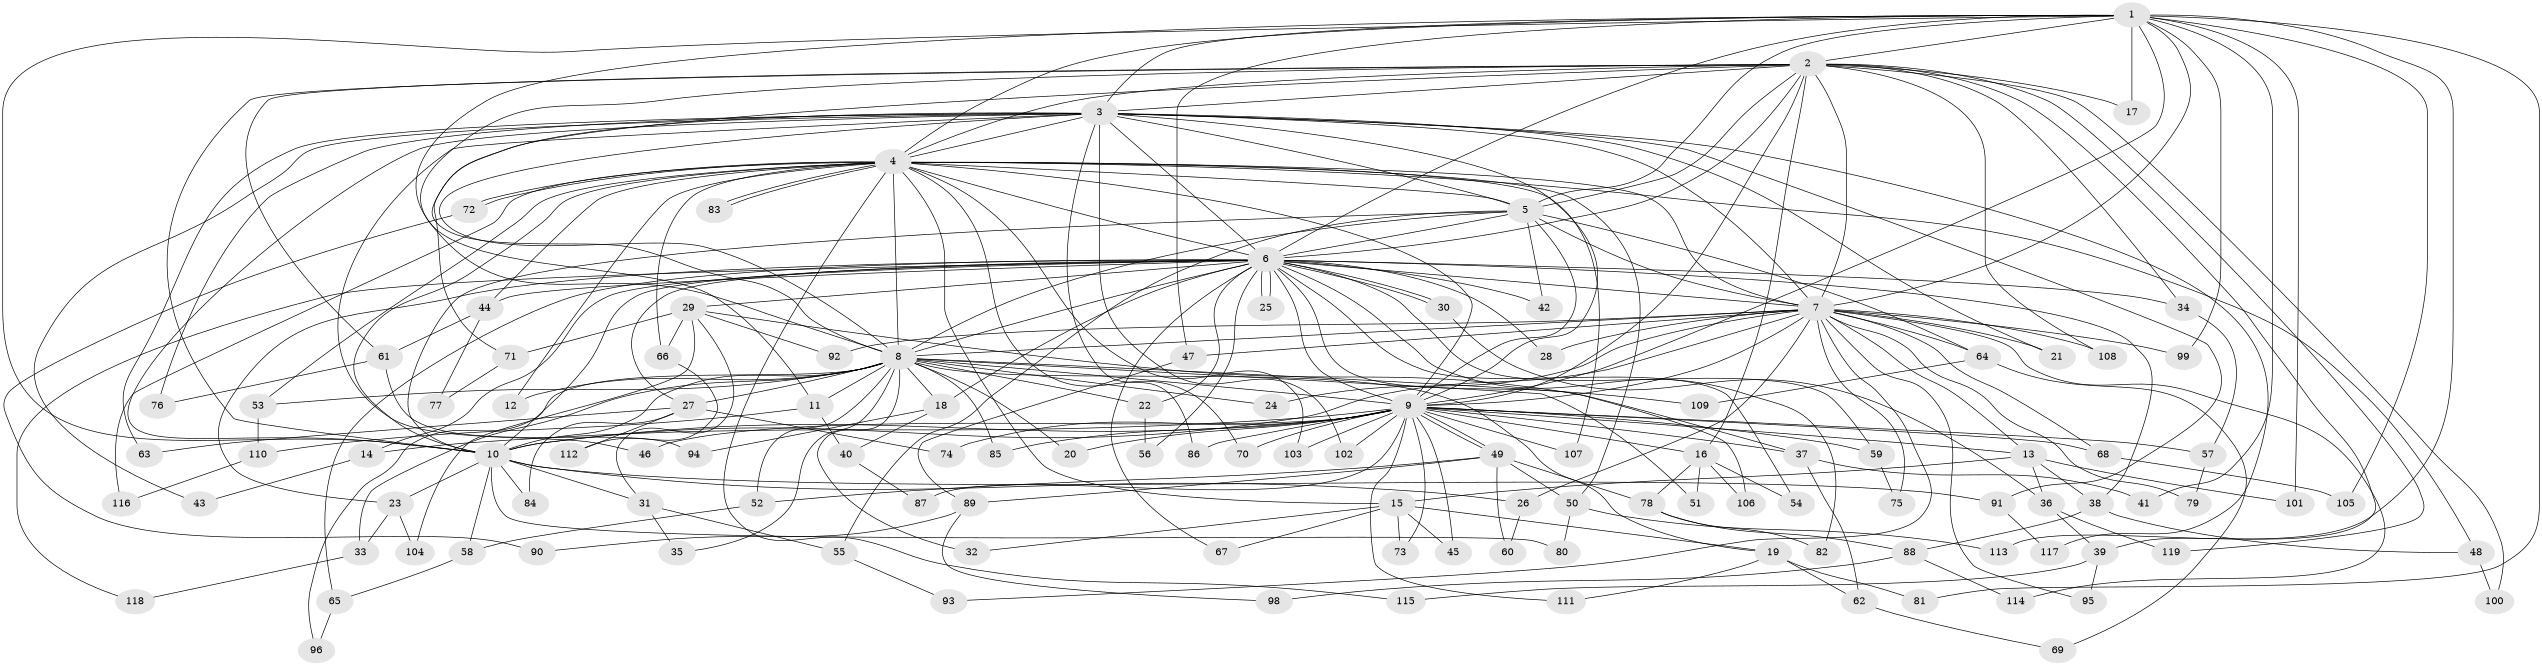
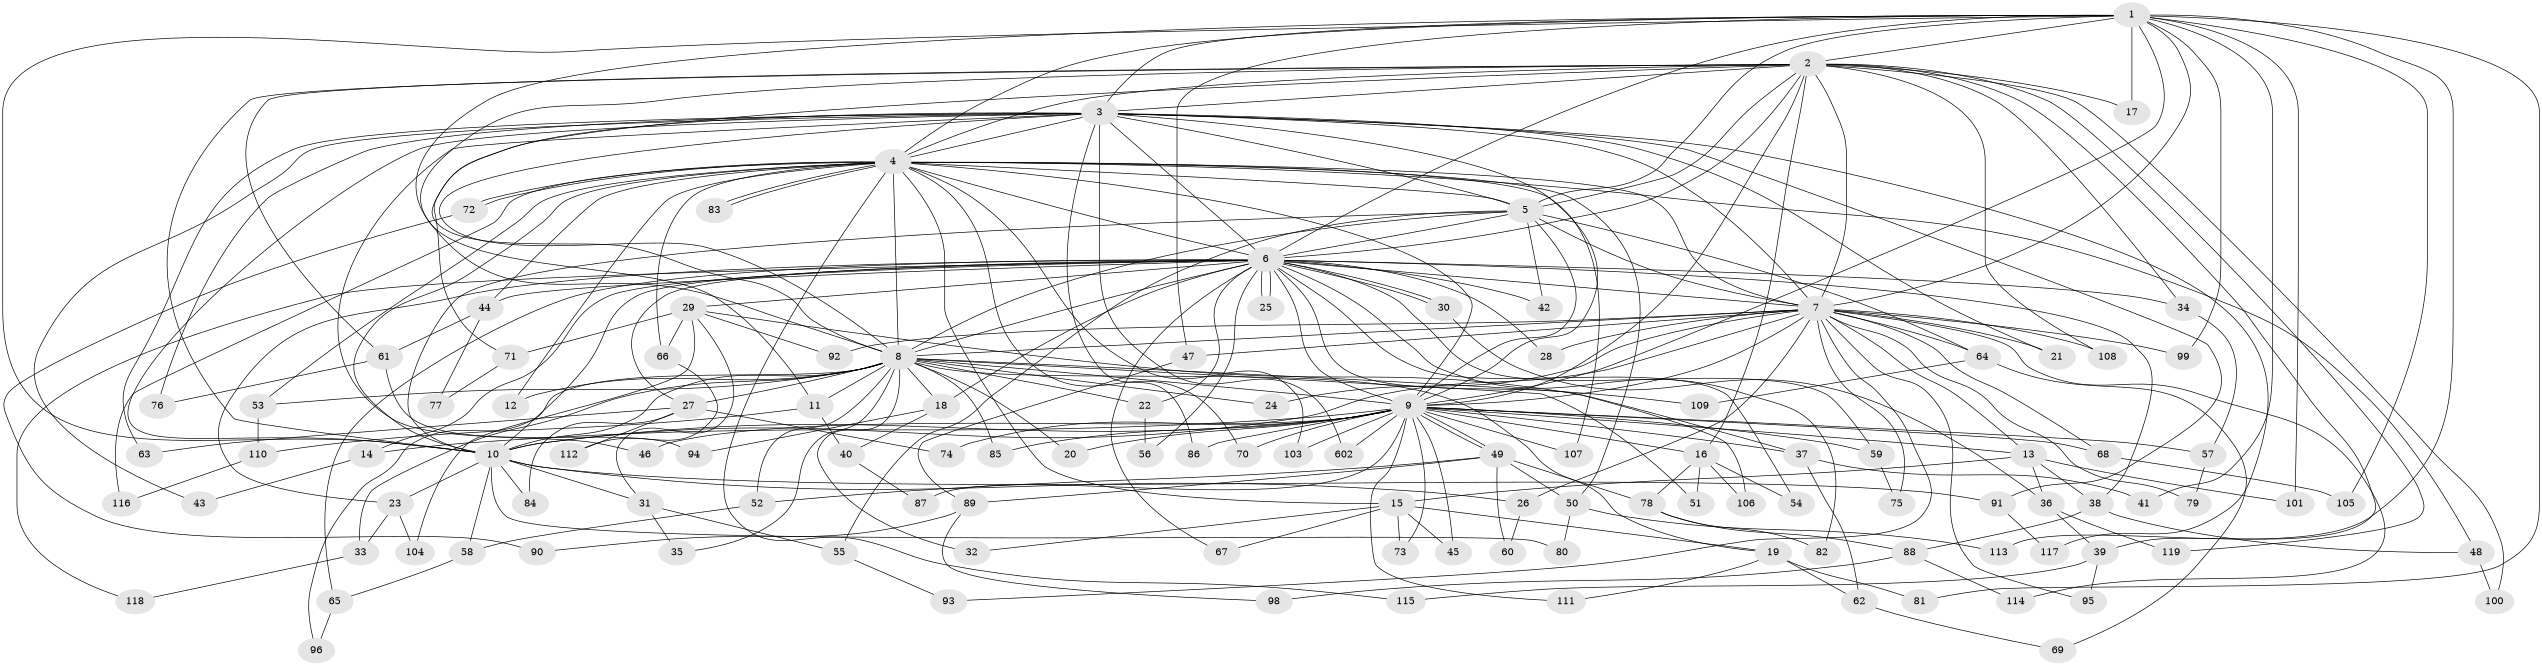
(1344, 455) -> (1344, 455)
